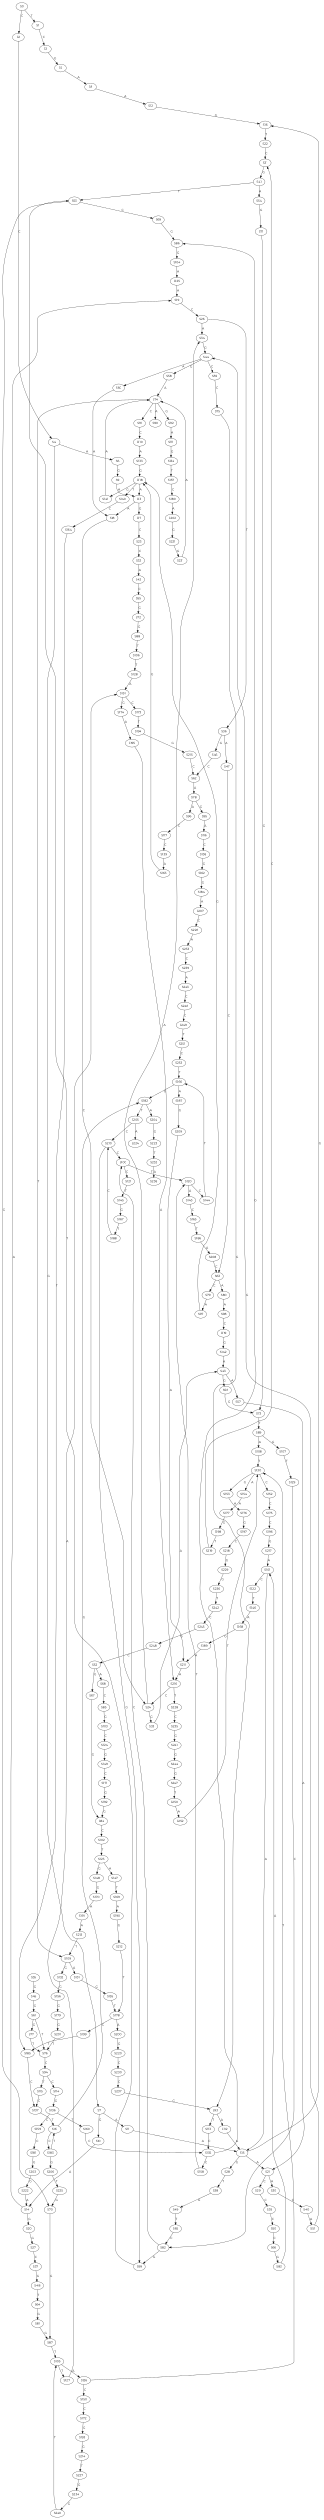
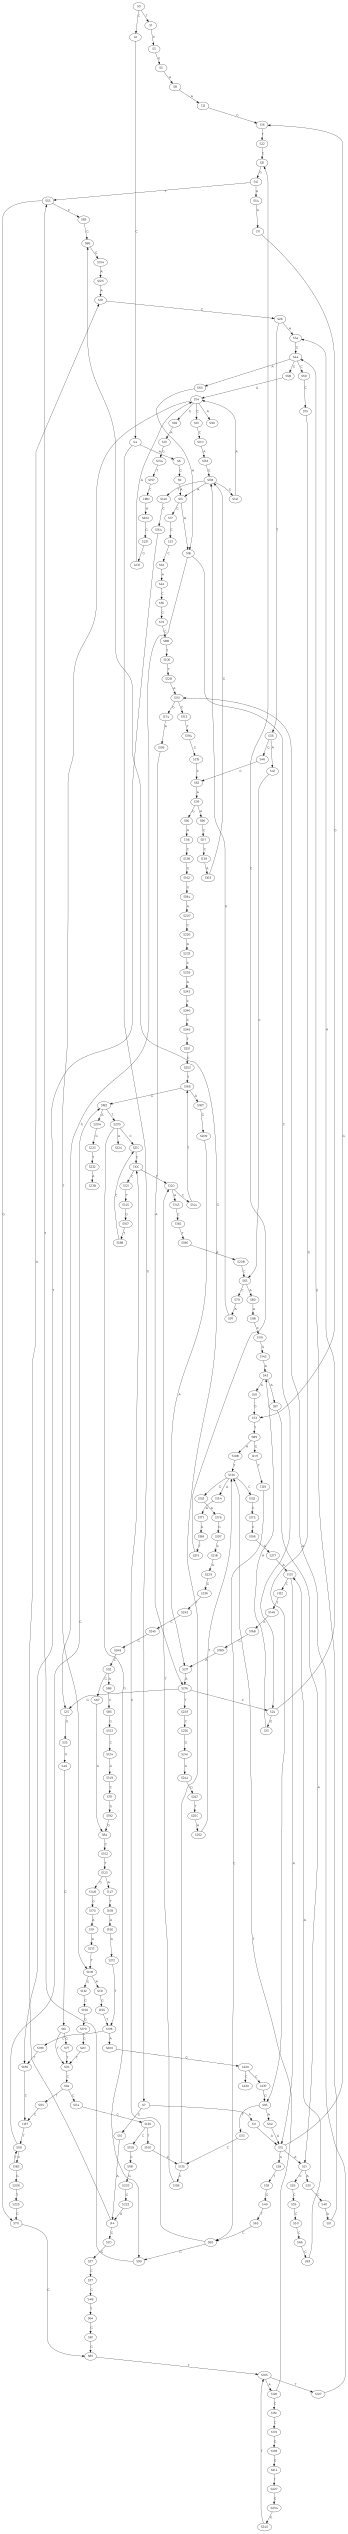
(124, 1703) -> (120, 1664)
none -> (66, 1712)
(118, 2081) -> (253, 2076)
